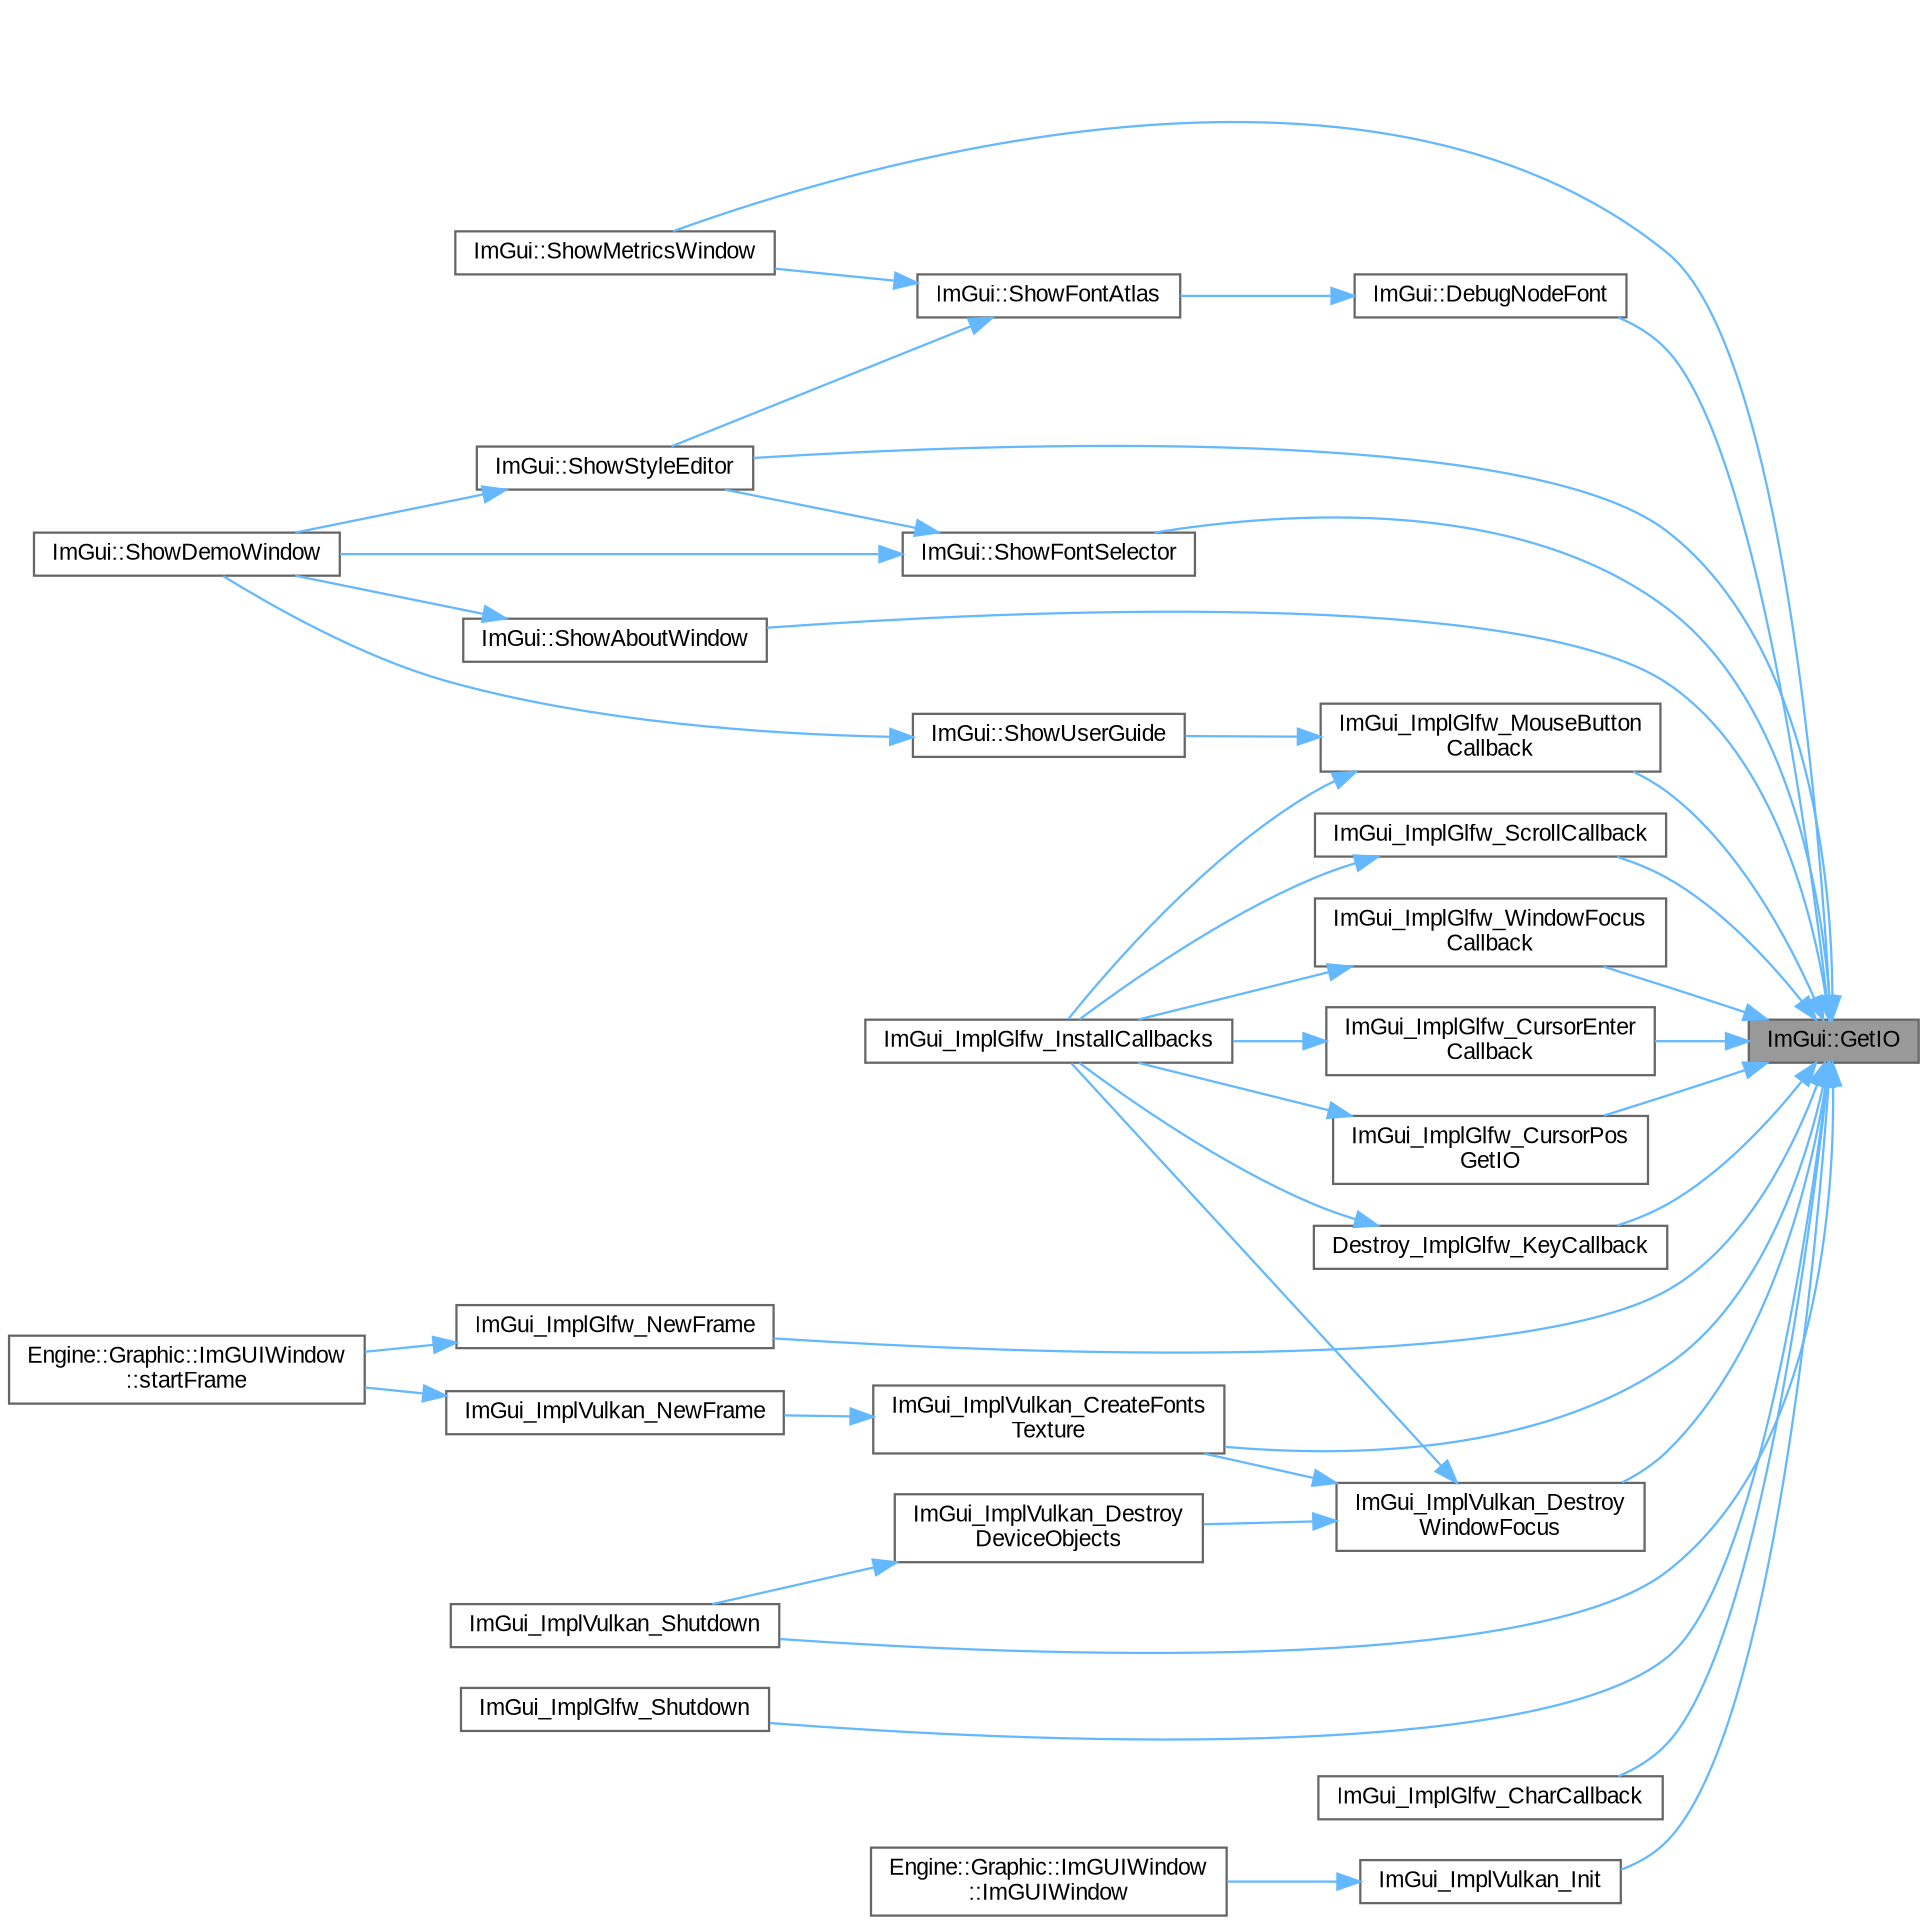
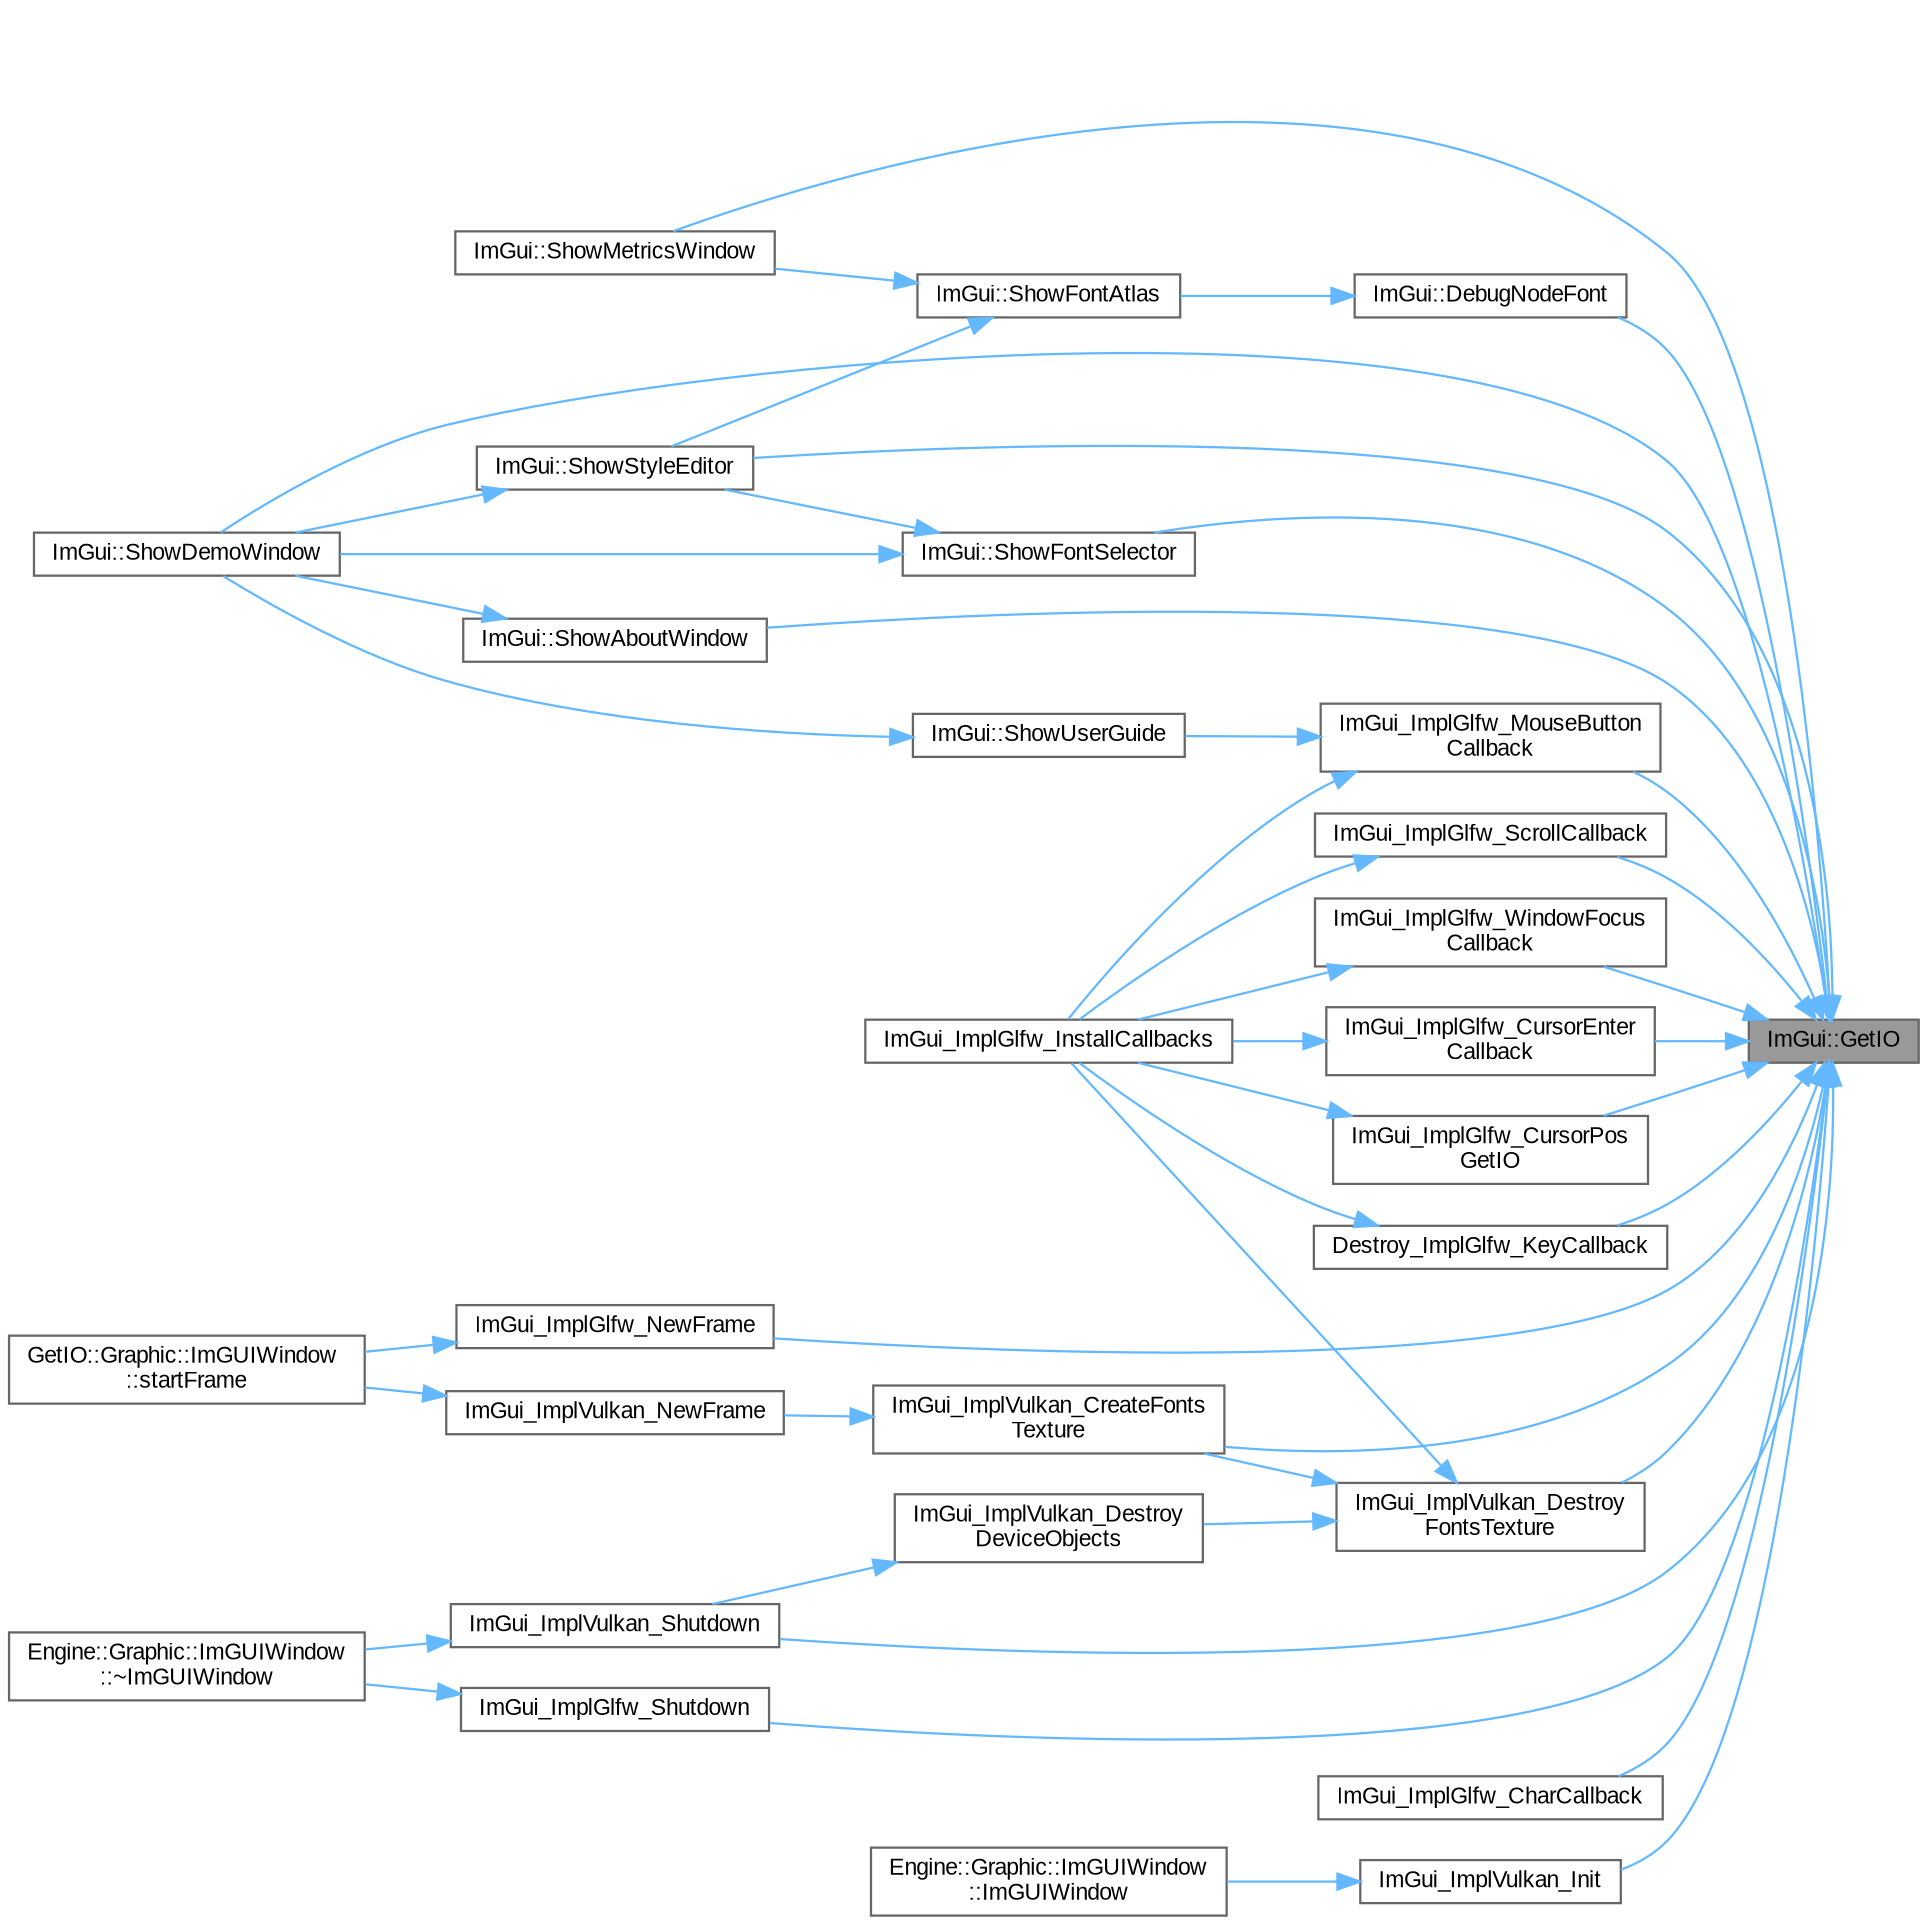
none -> (1220, 356)
(187, 1370) -> (187, 1370)
(1491, 1517) -> (1491, 1517)
none -> (187, 1666)
